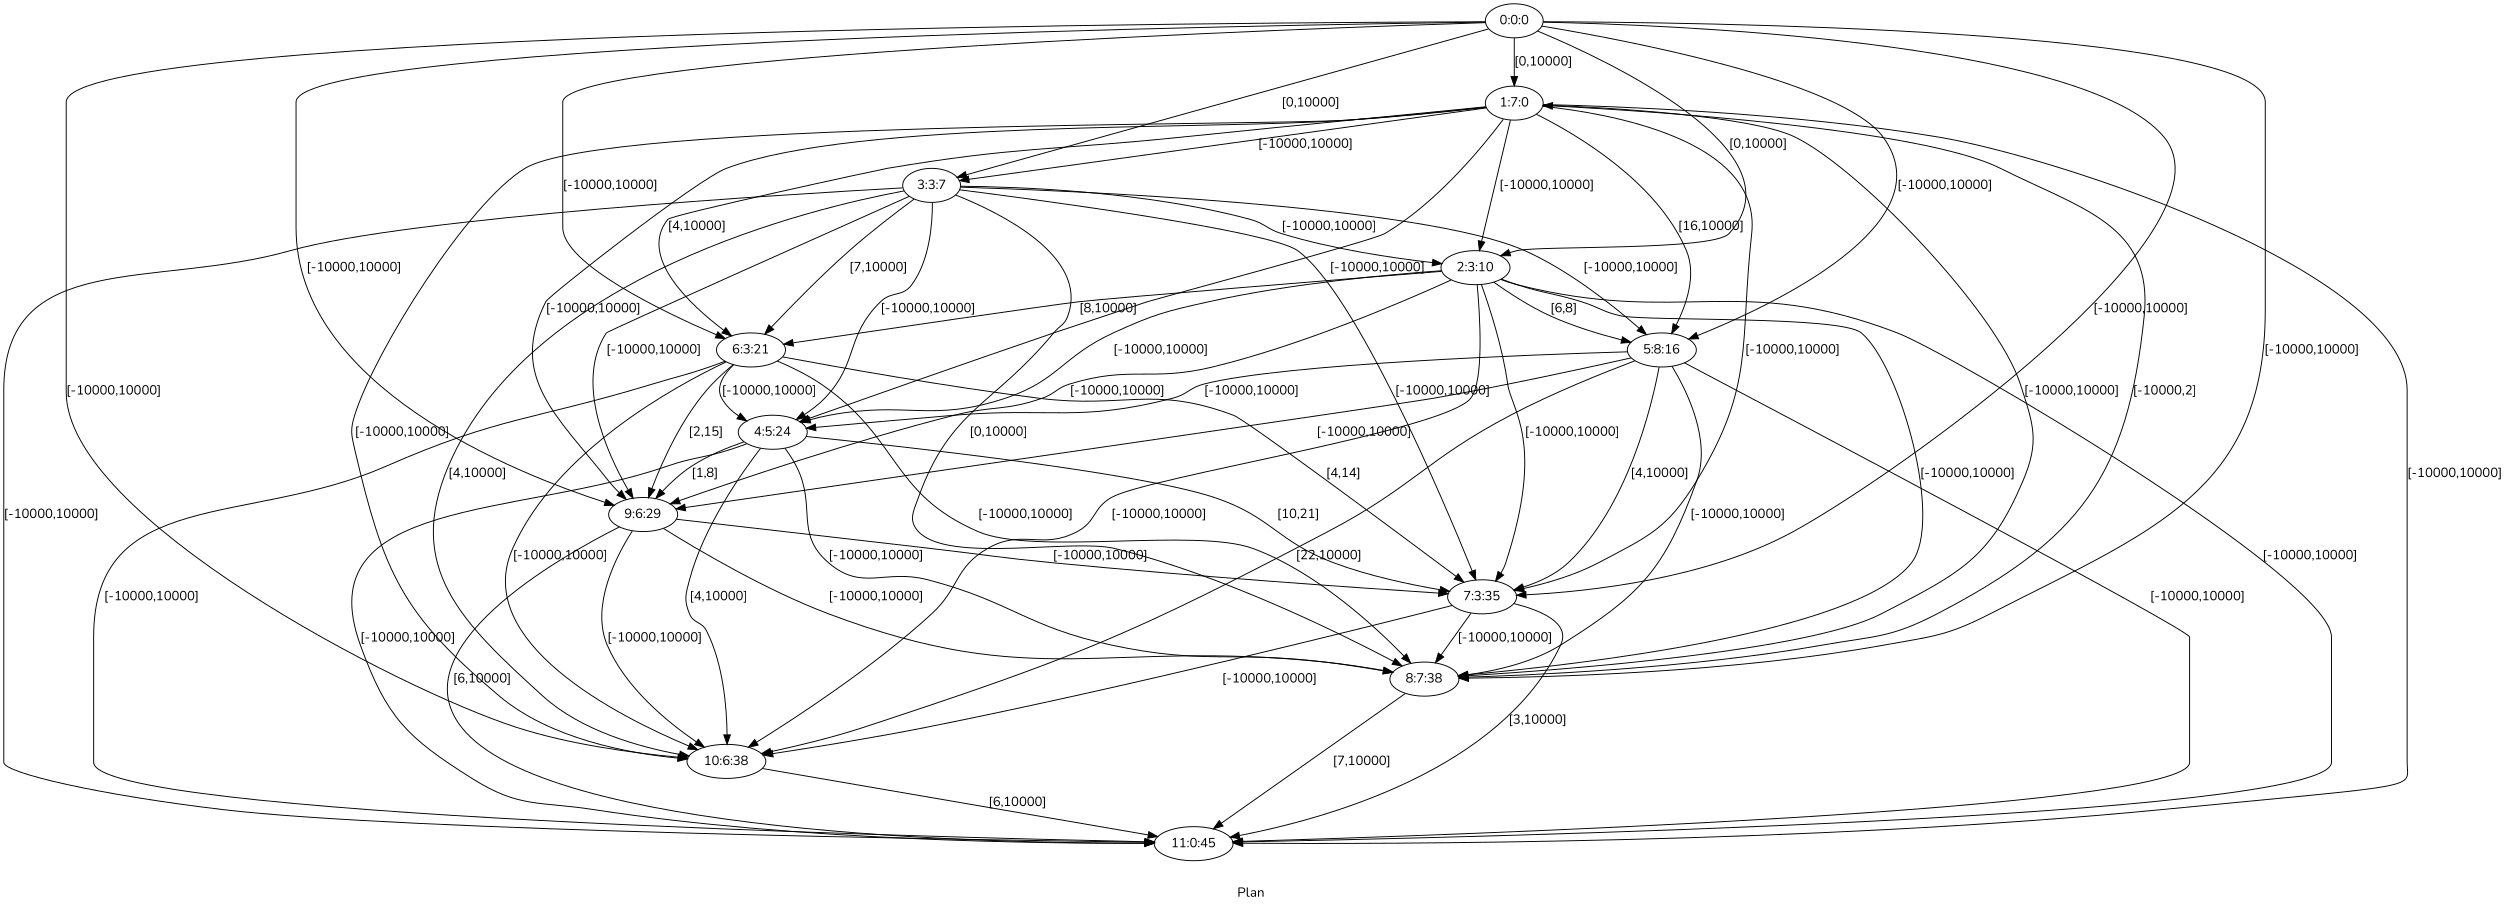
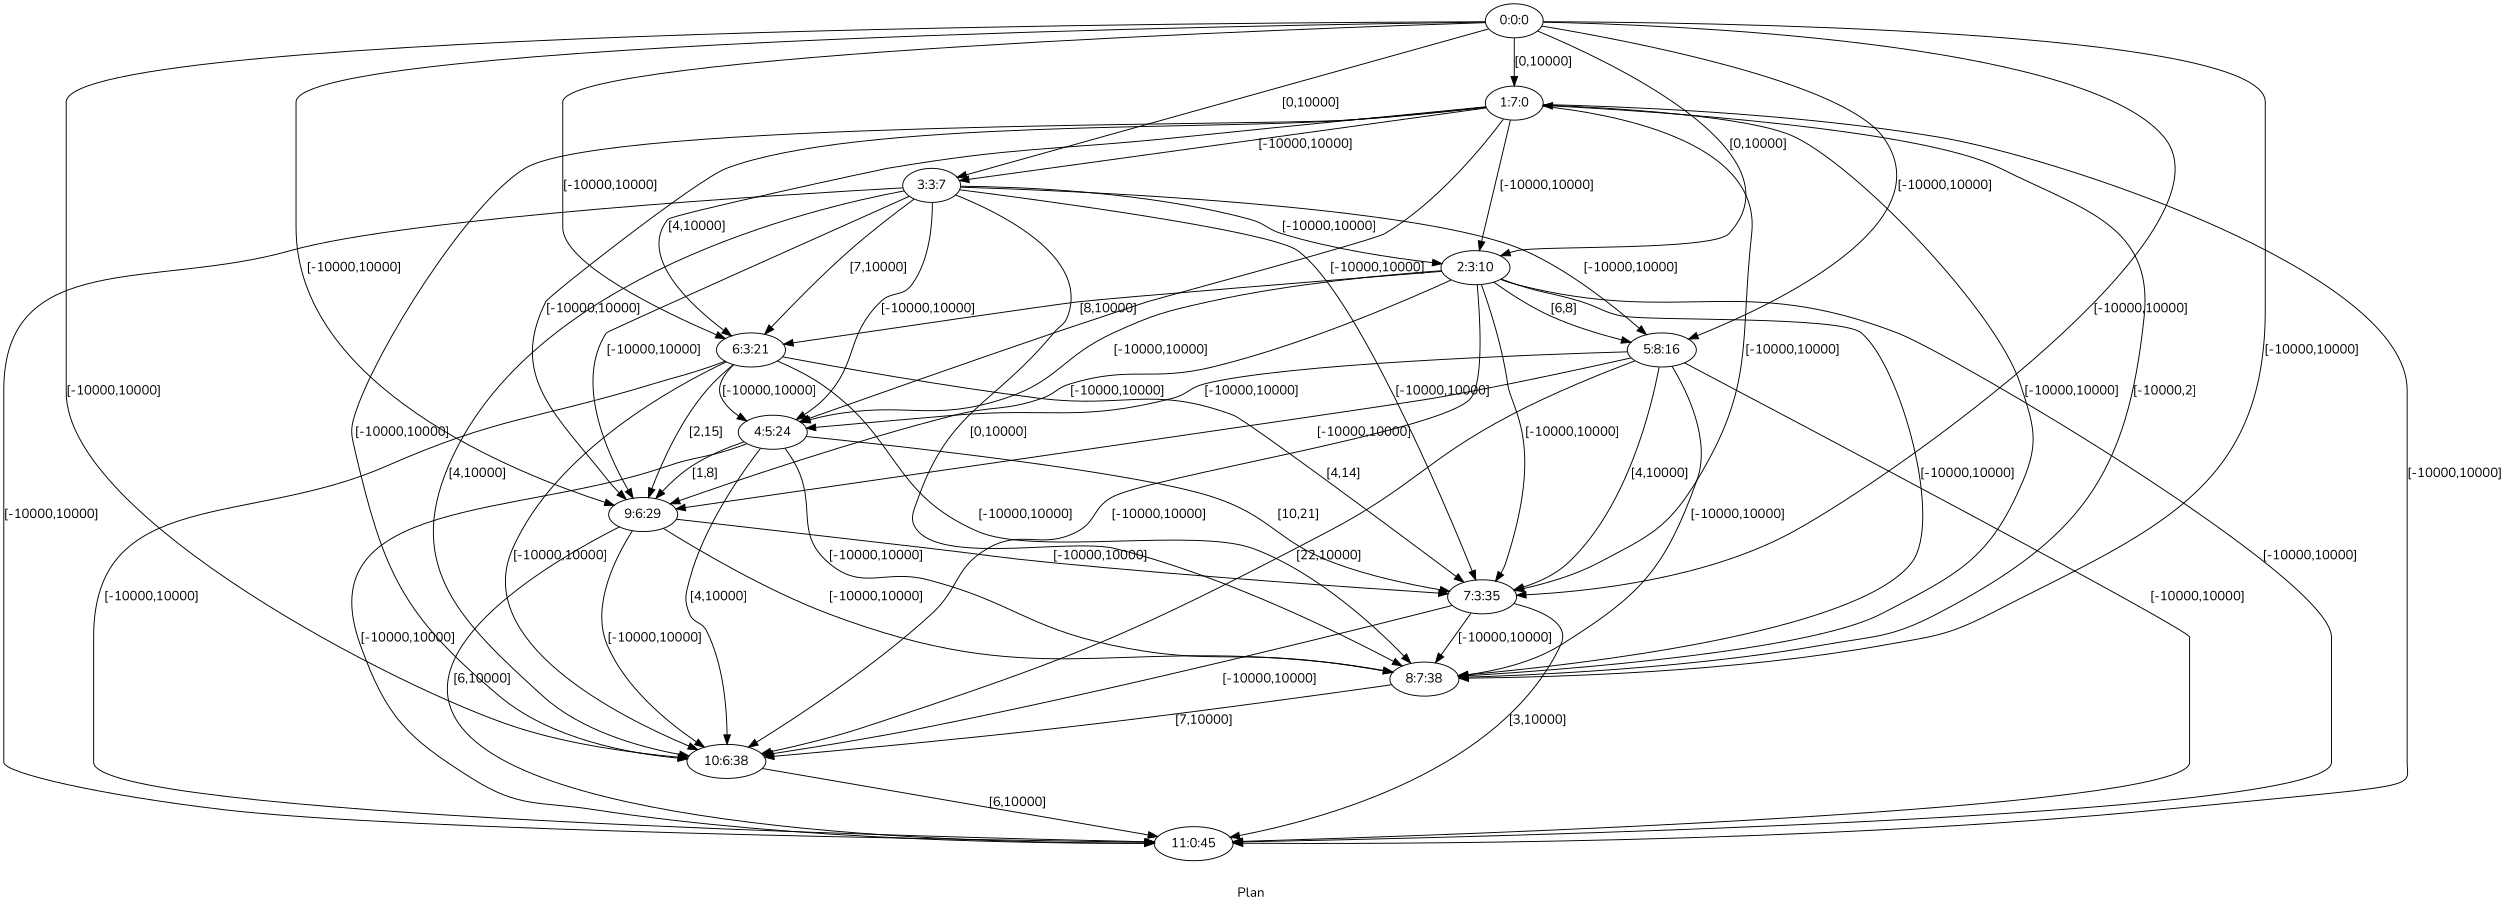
(1651, 197) -> none
(1313, 758) -> (1084, 725)
